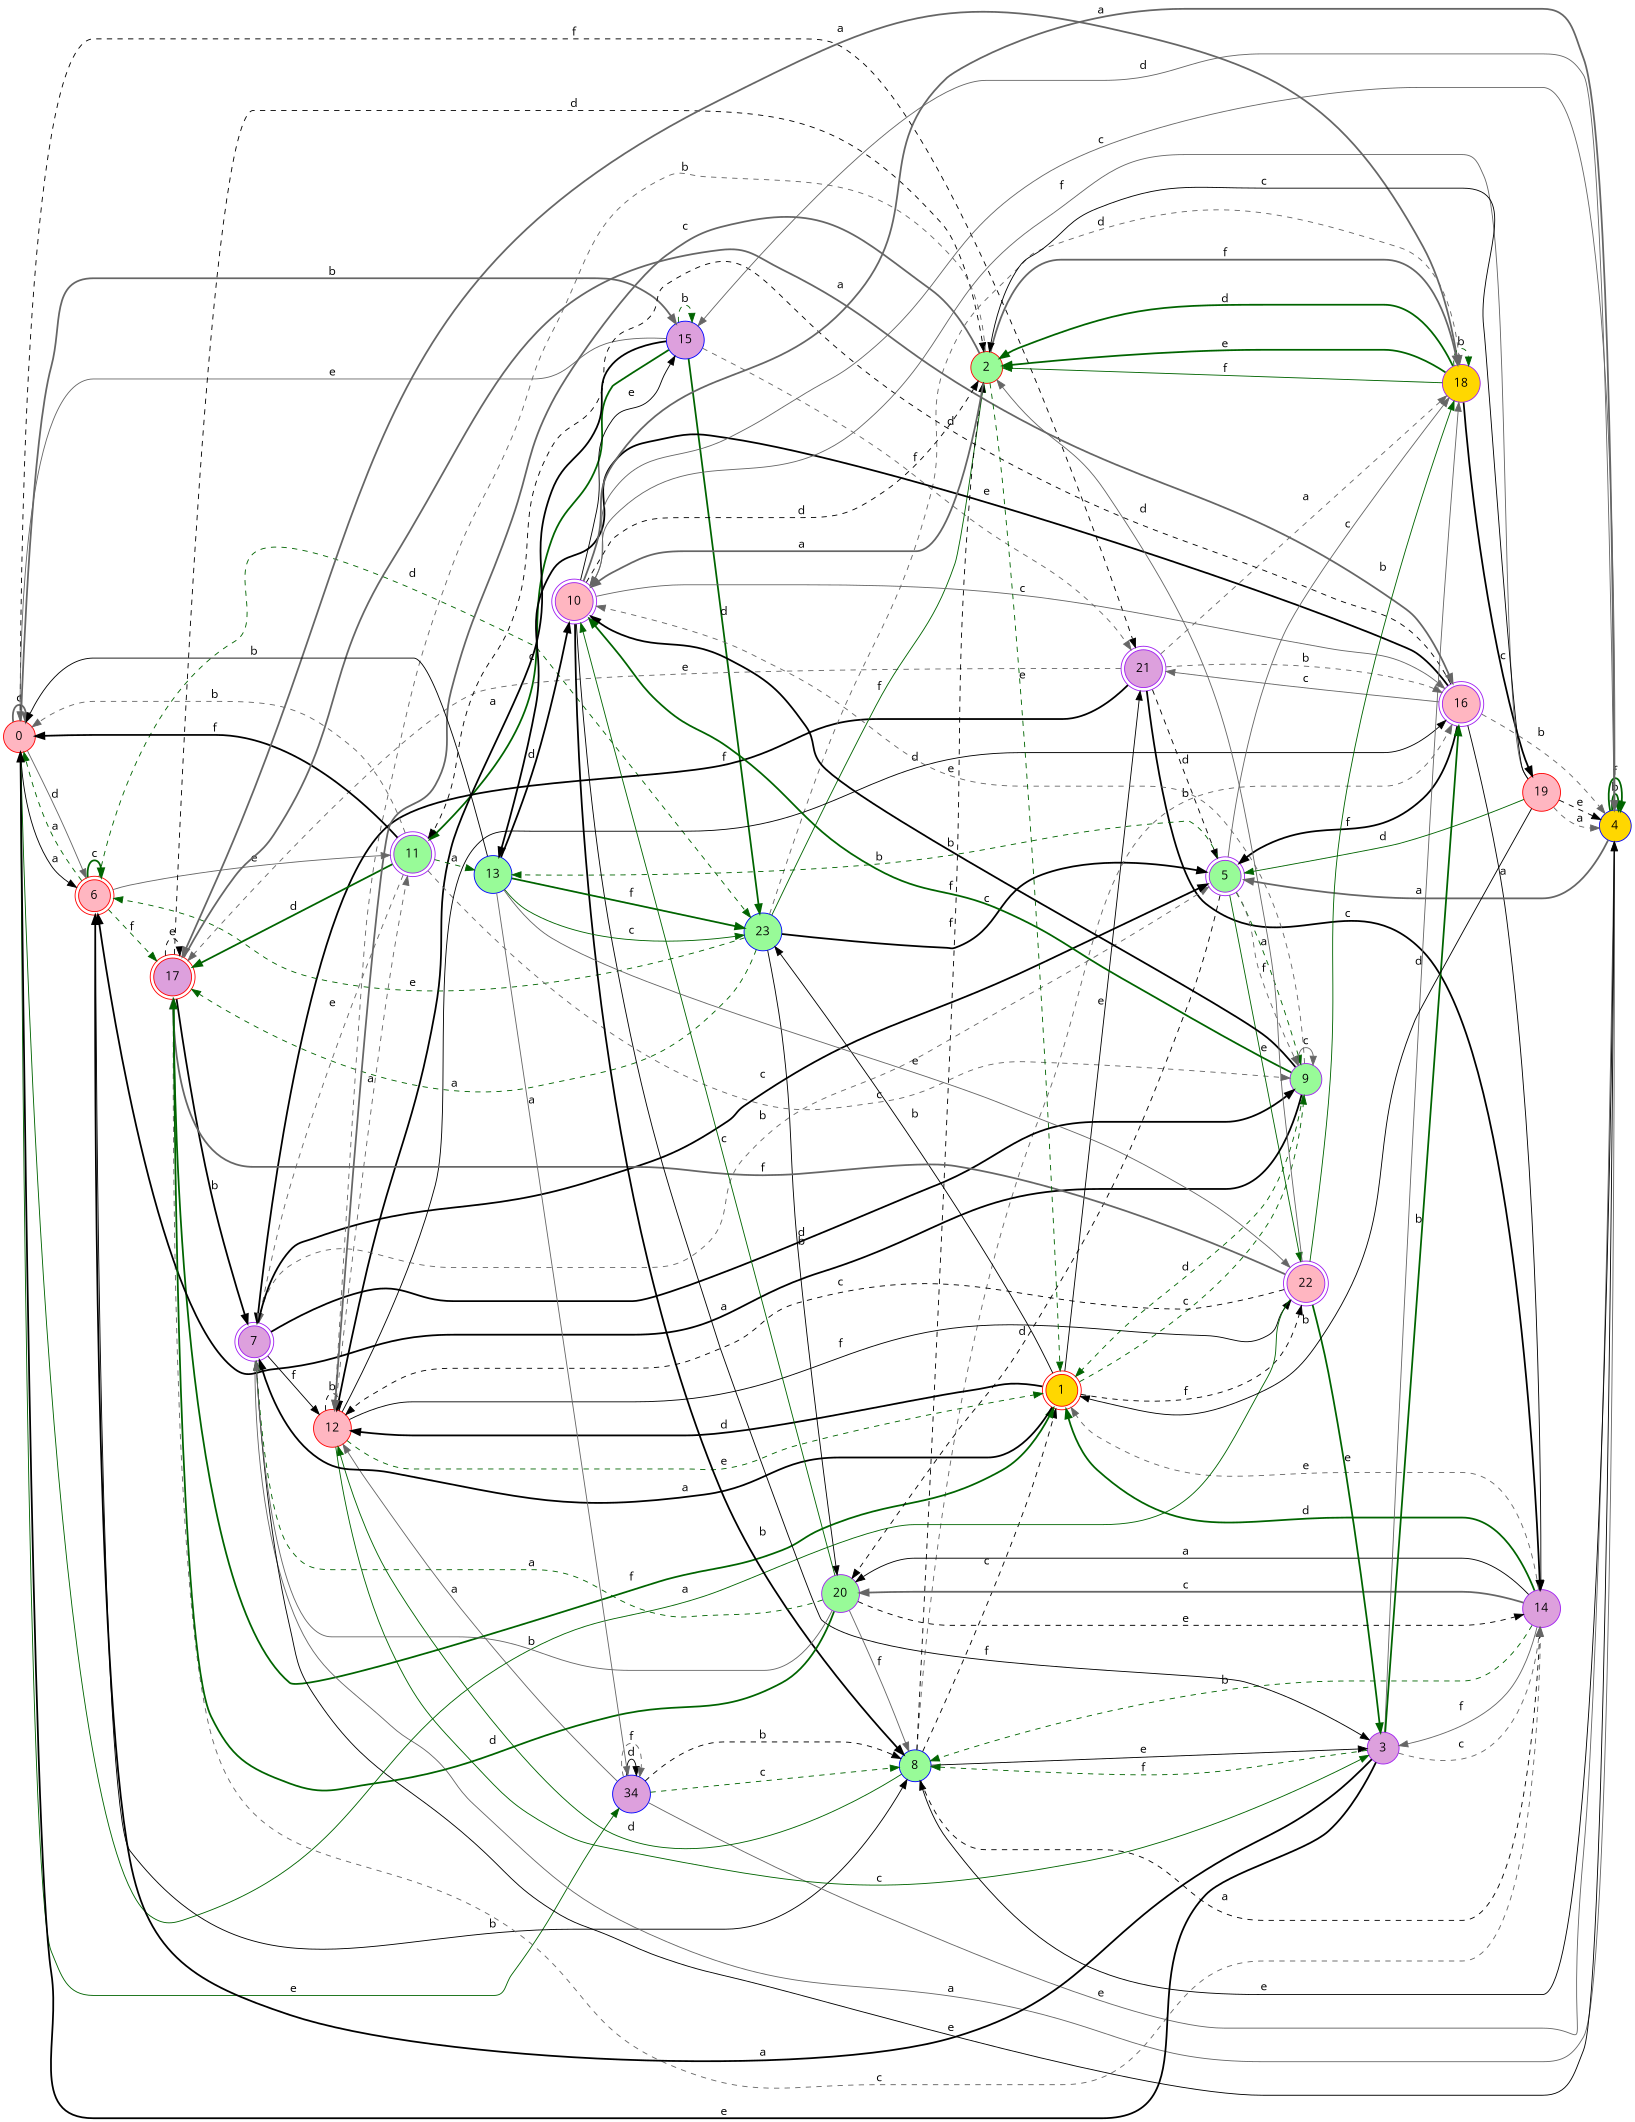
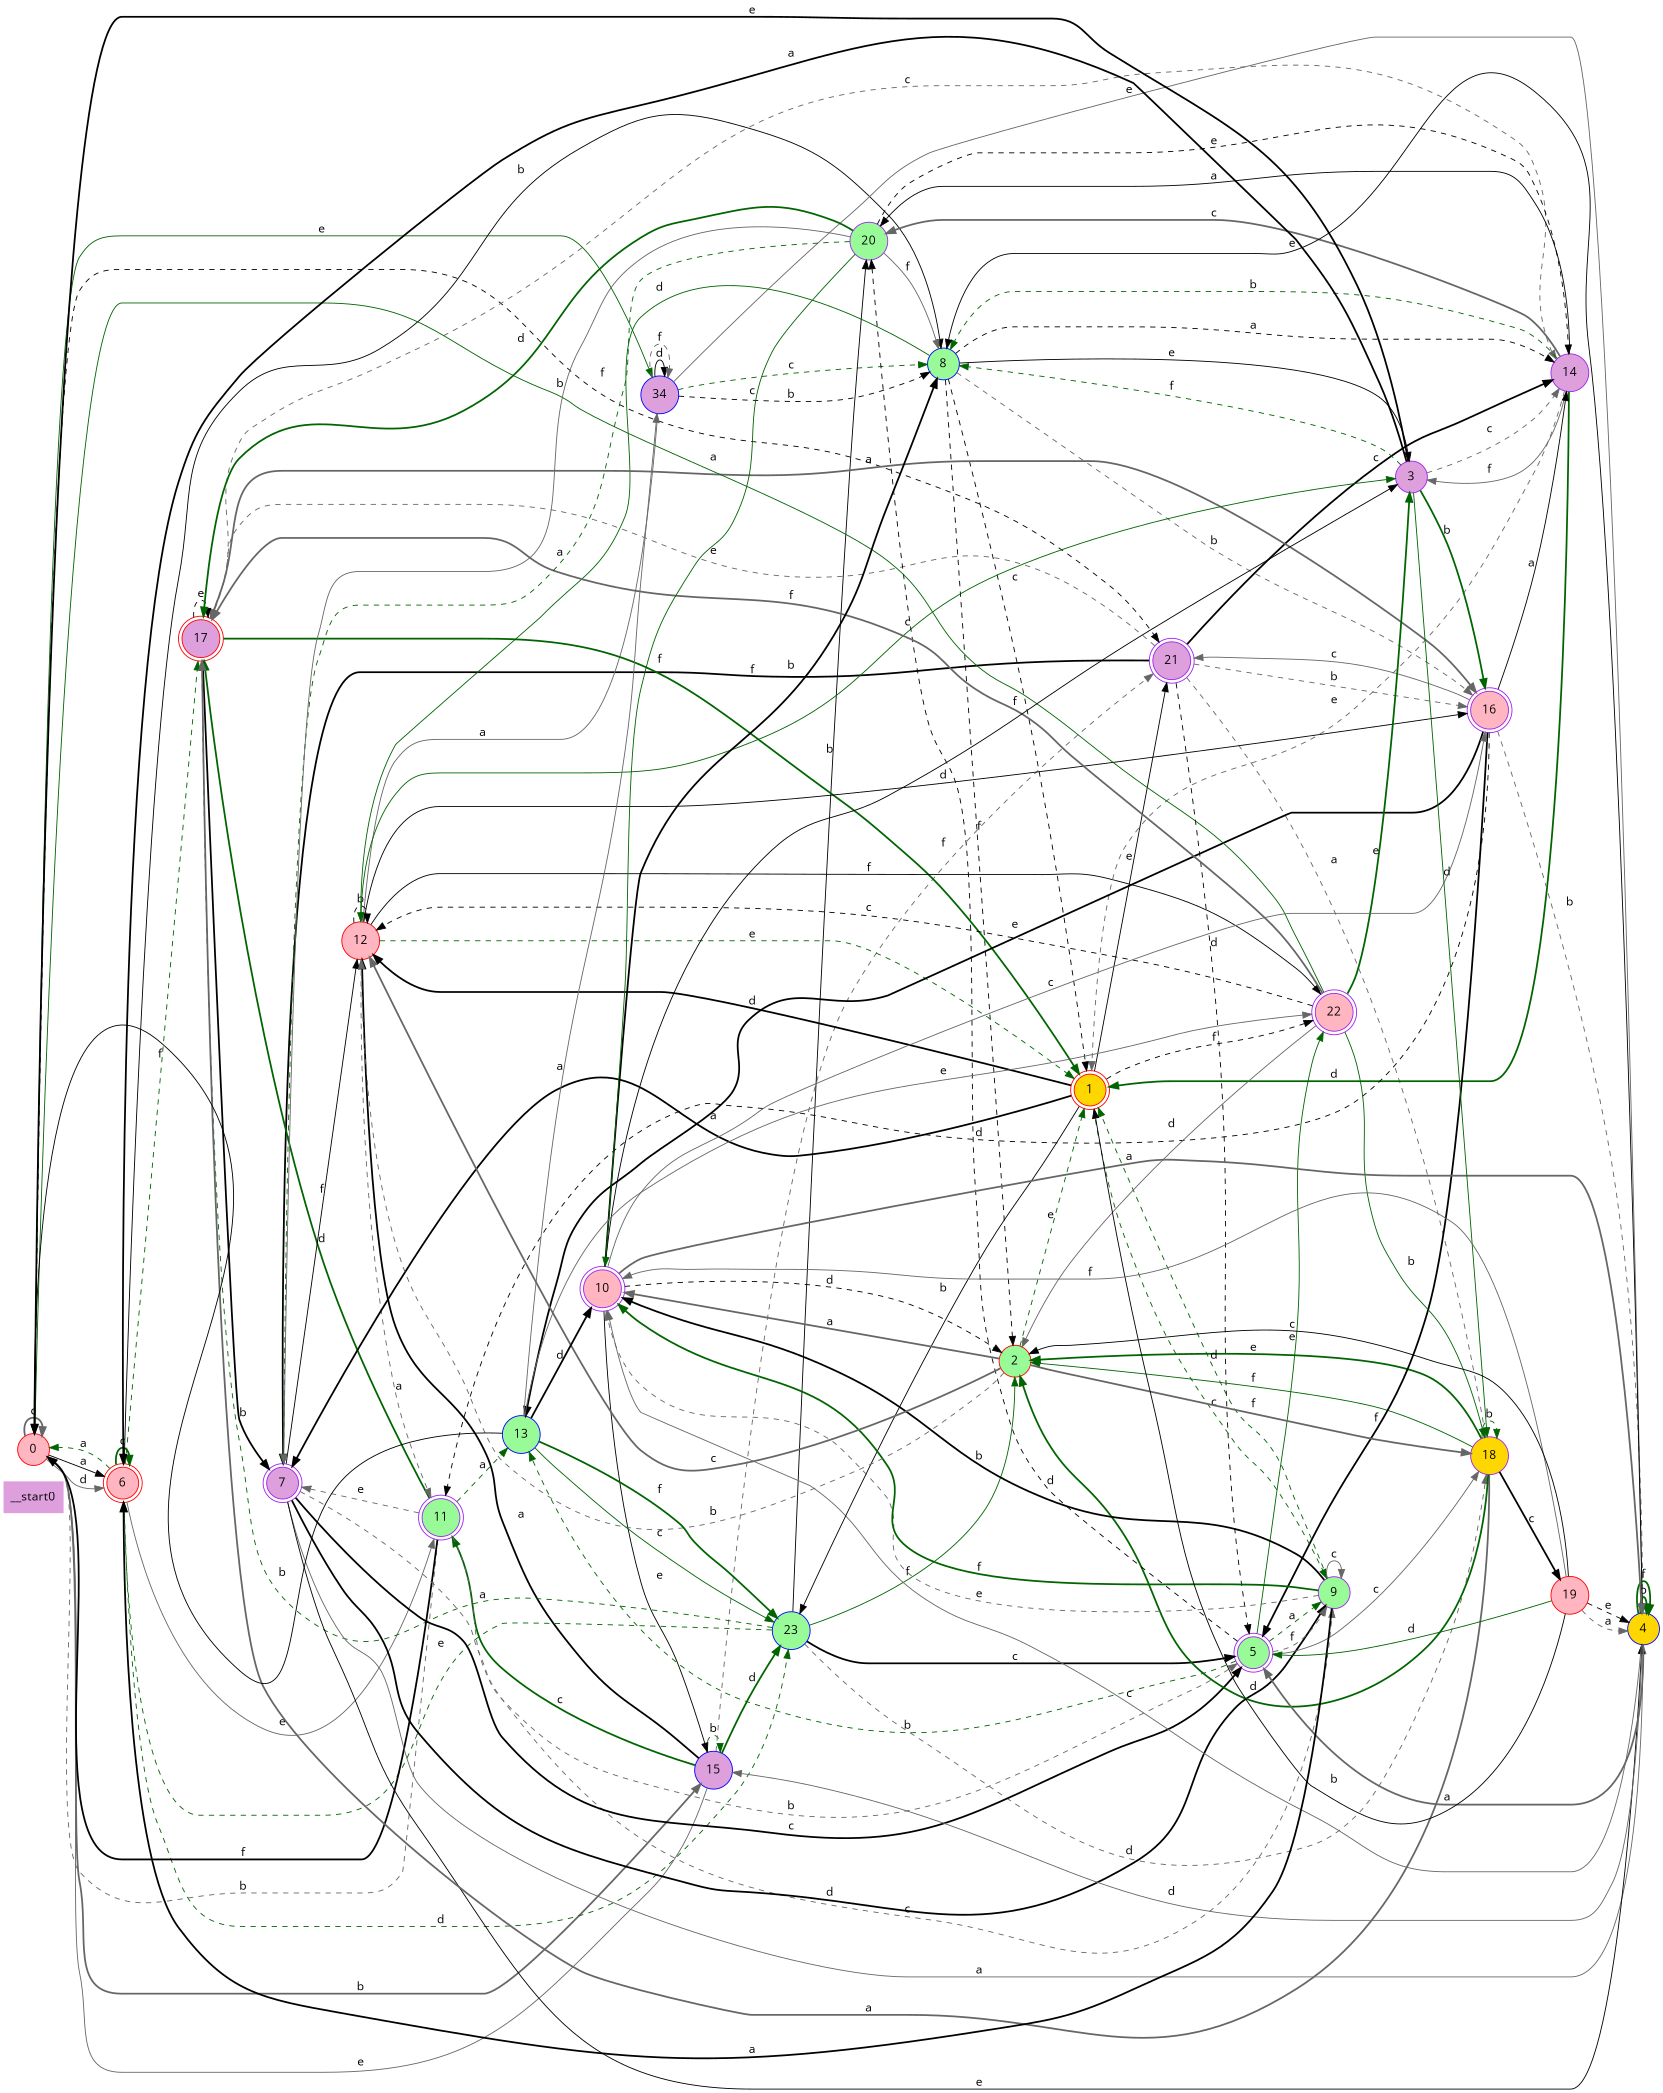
(253, 110) -> none
(1416, 1071) -> (1448, 937)
none -> (34, 1497)
